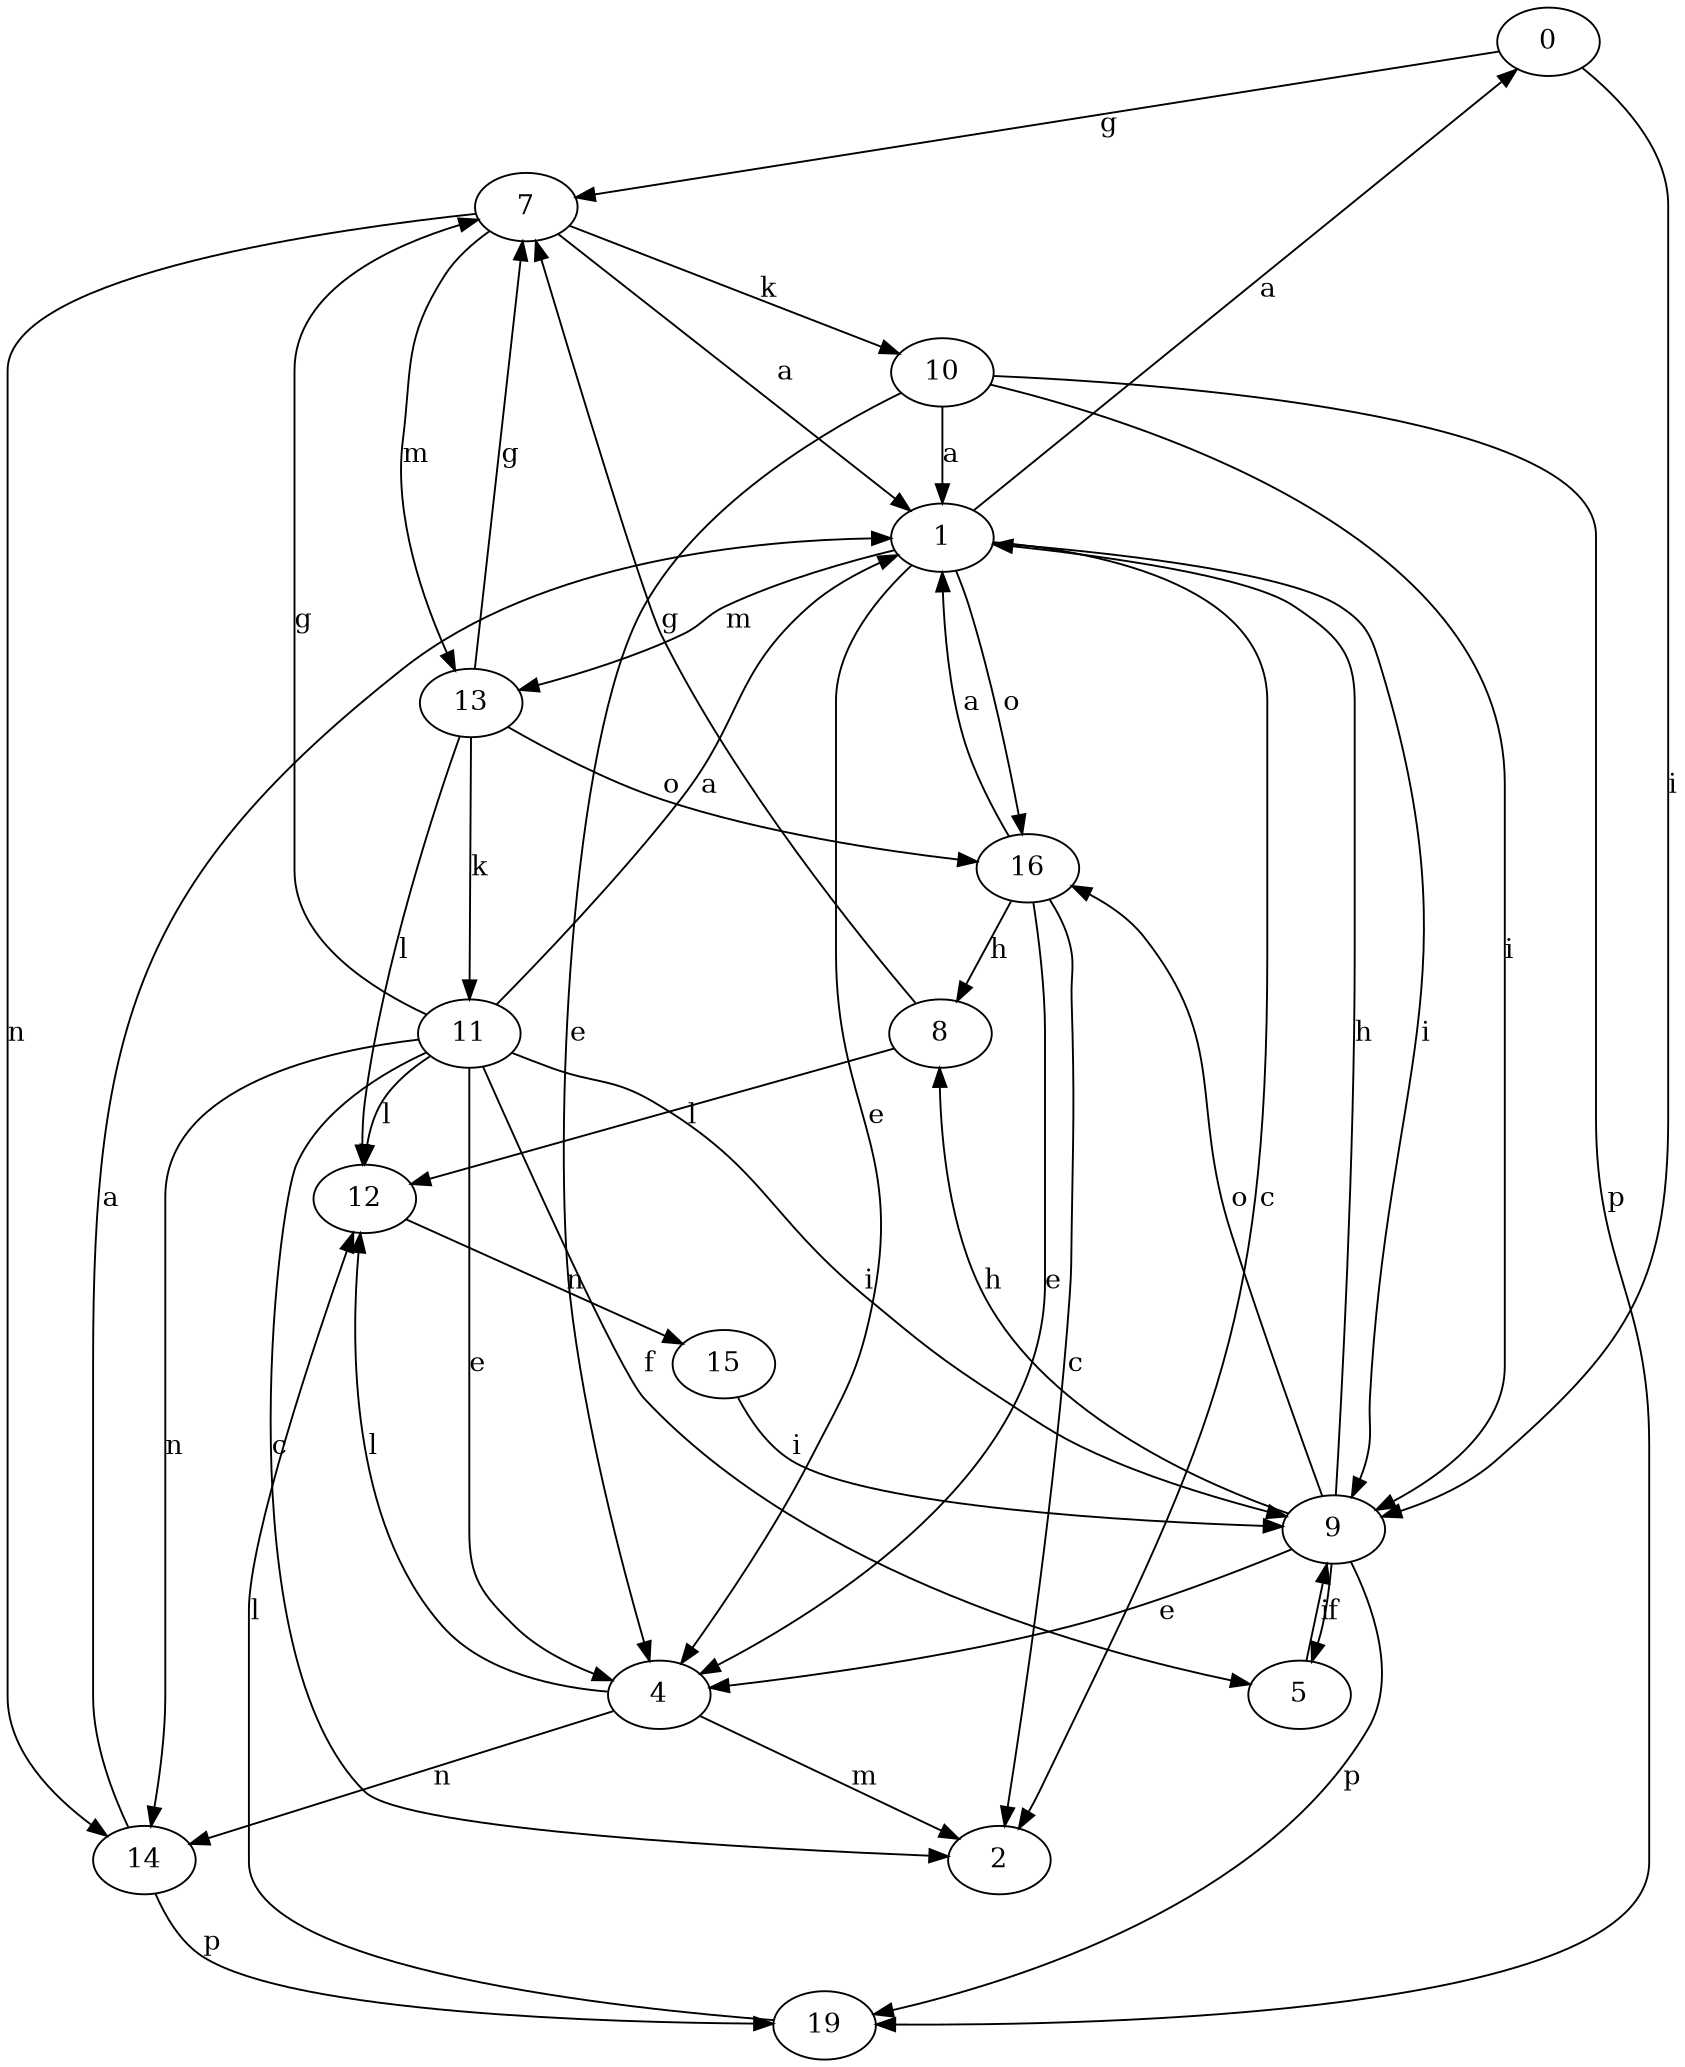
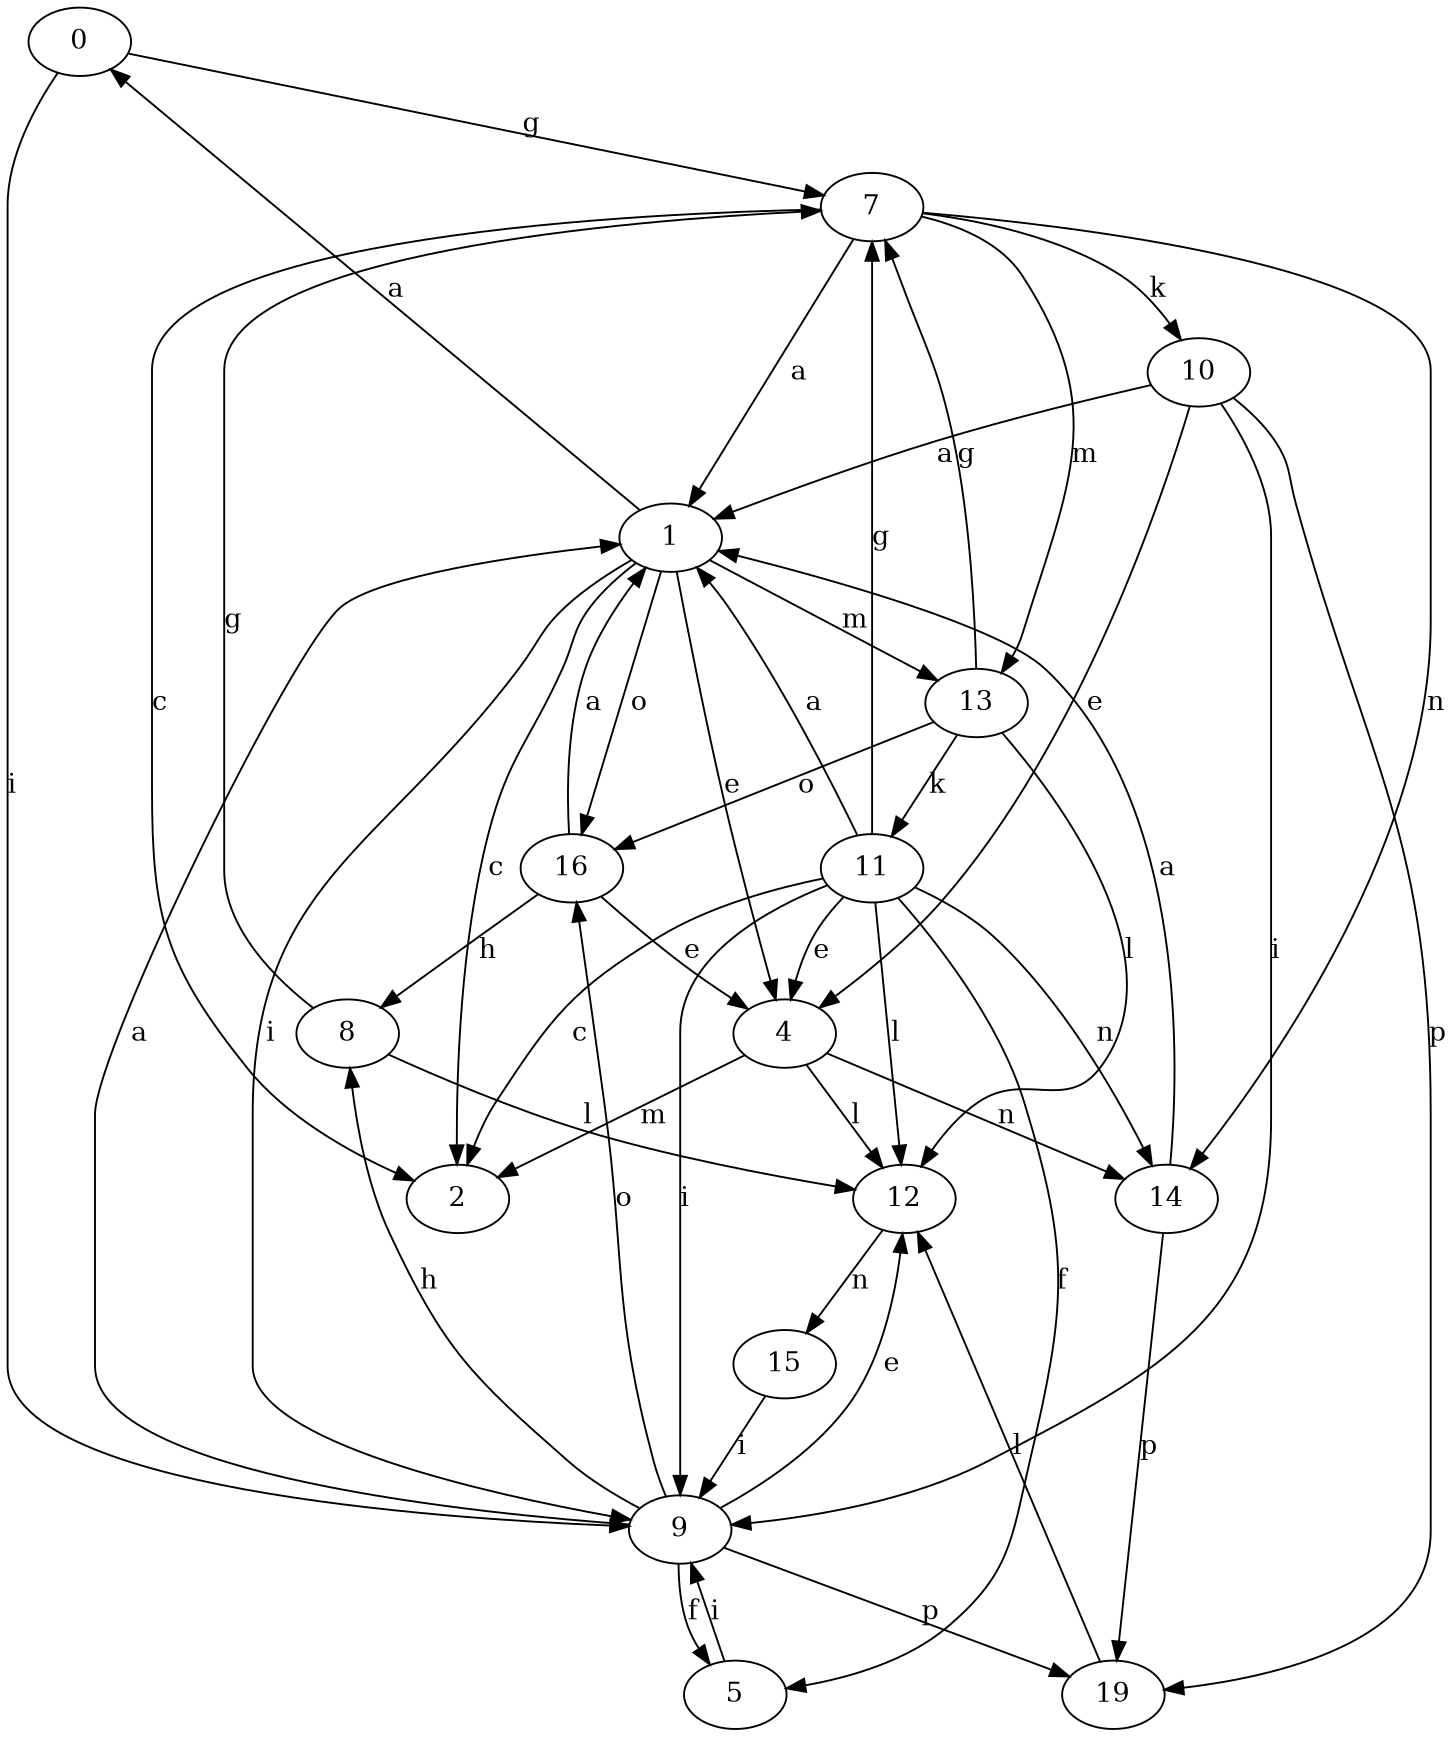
(1364, 1034) -> (140, 1034)
(1065, 1353) -> (152, 465)
(1016, 1639) -> (847, 1406)
